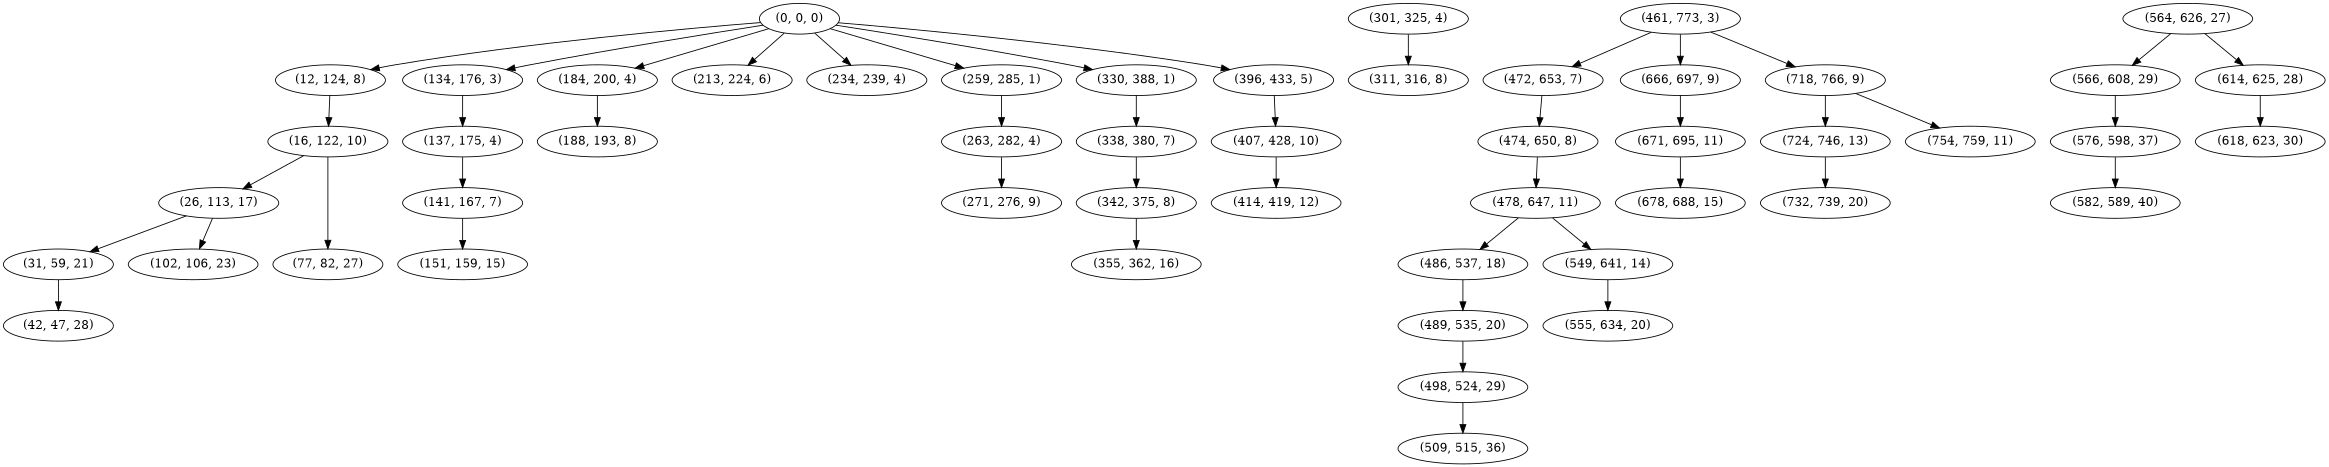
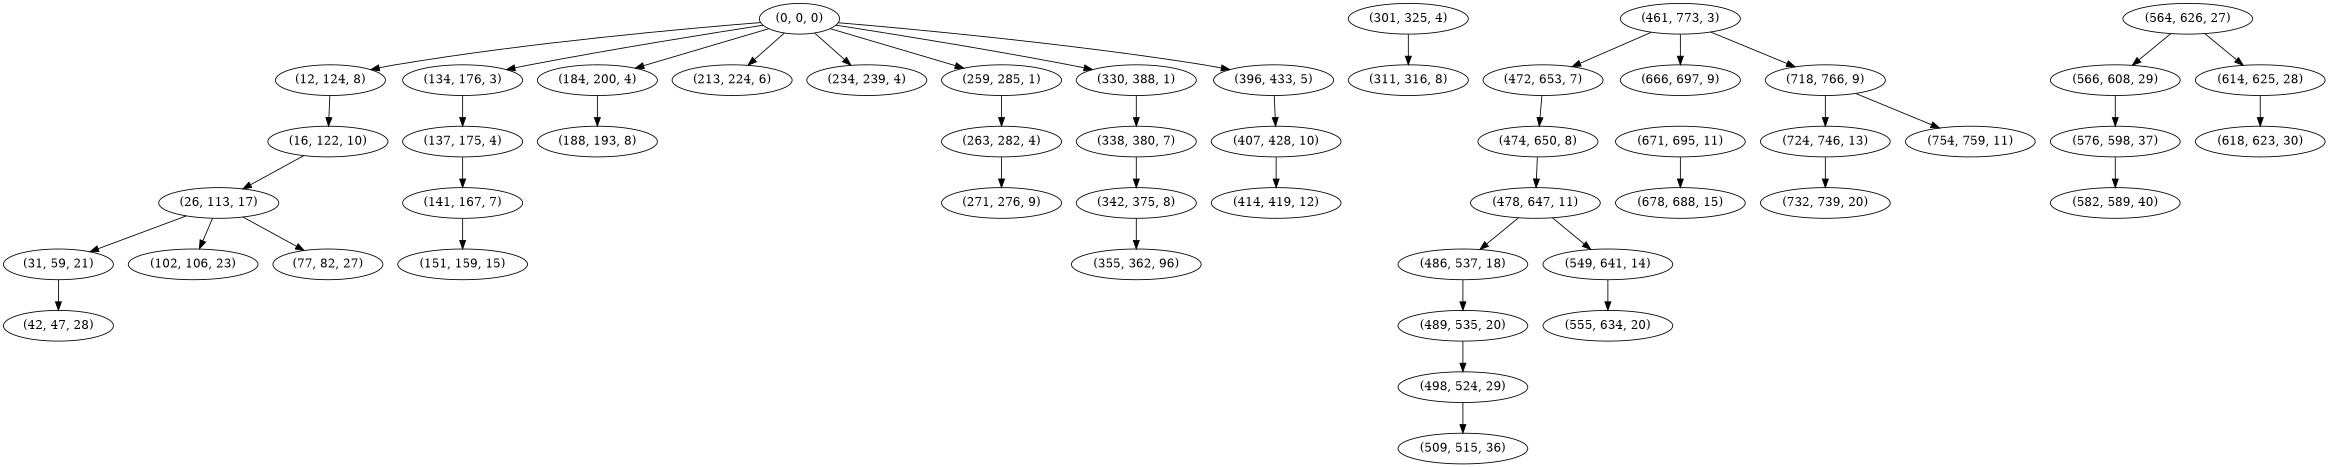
(1680, 107) -> none
(328, 199) -> (270, 232)
(1136, 264) -> (1136, 264)
